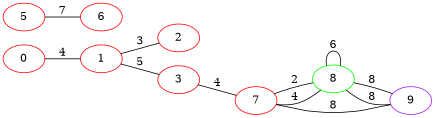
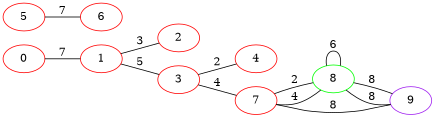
(63, 53) -> (63, 53)
none -> (256, 59)
